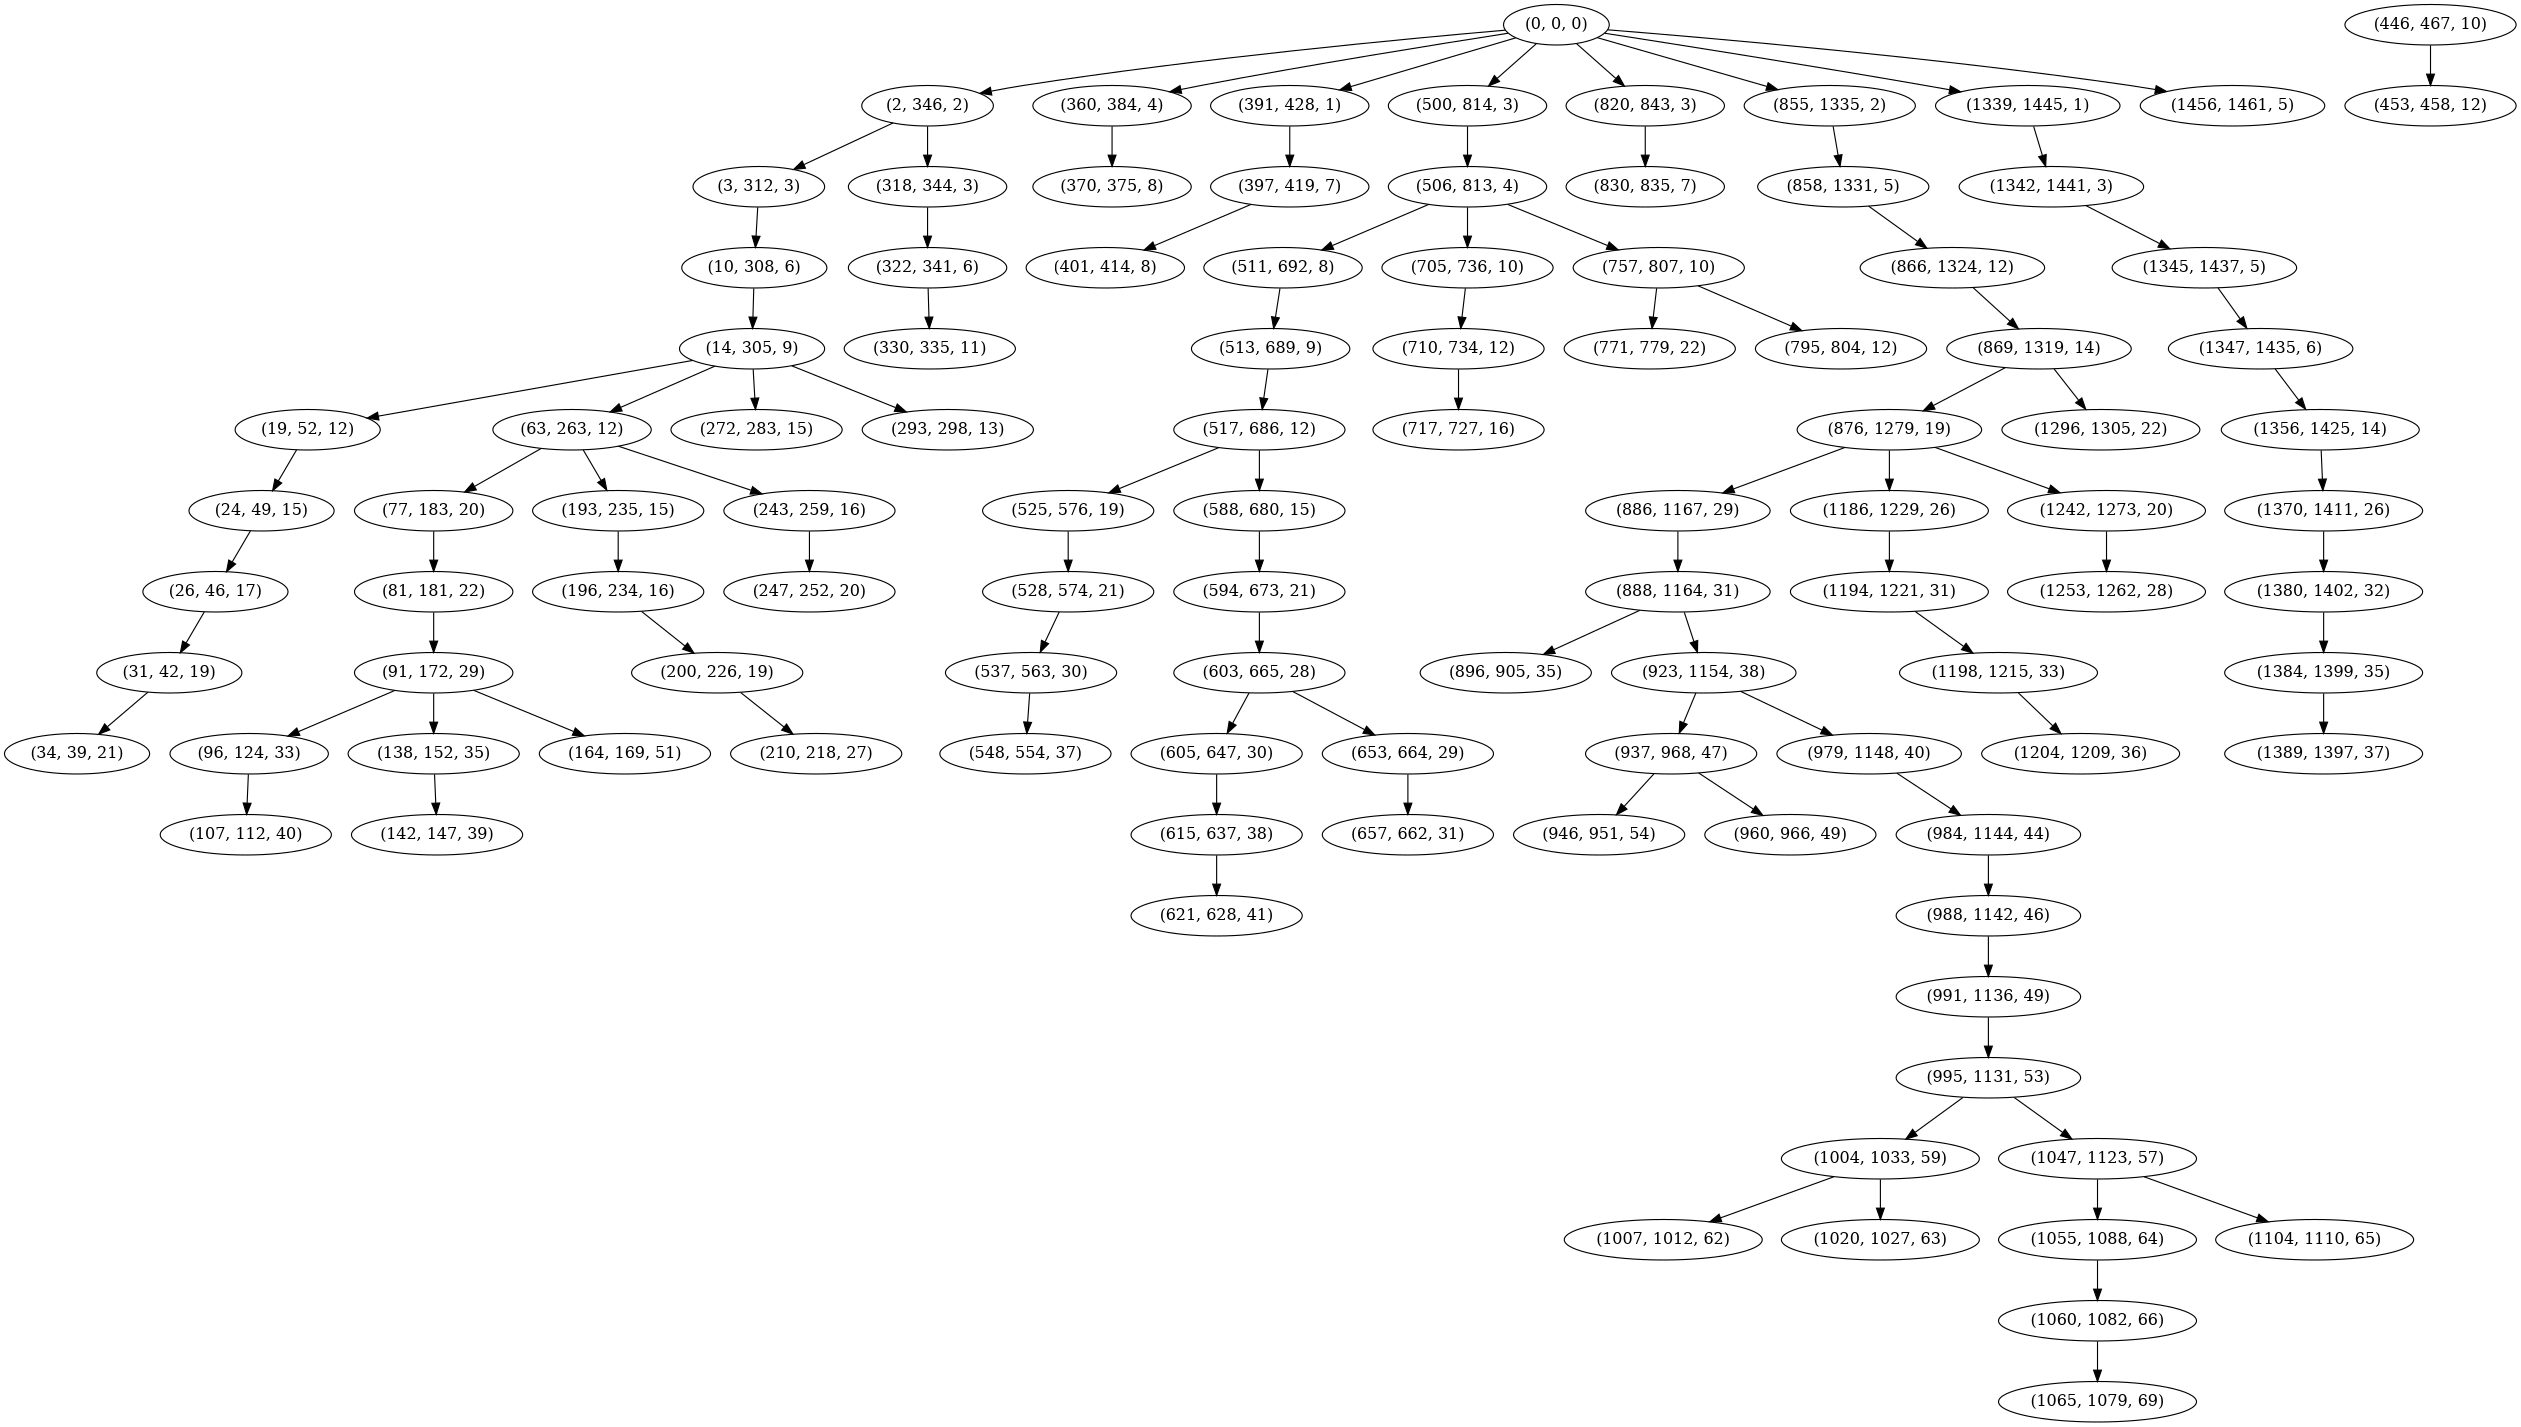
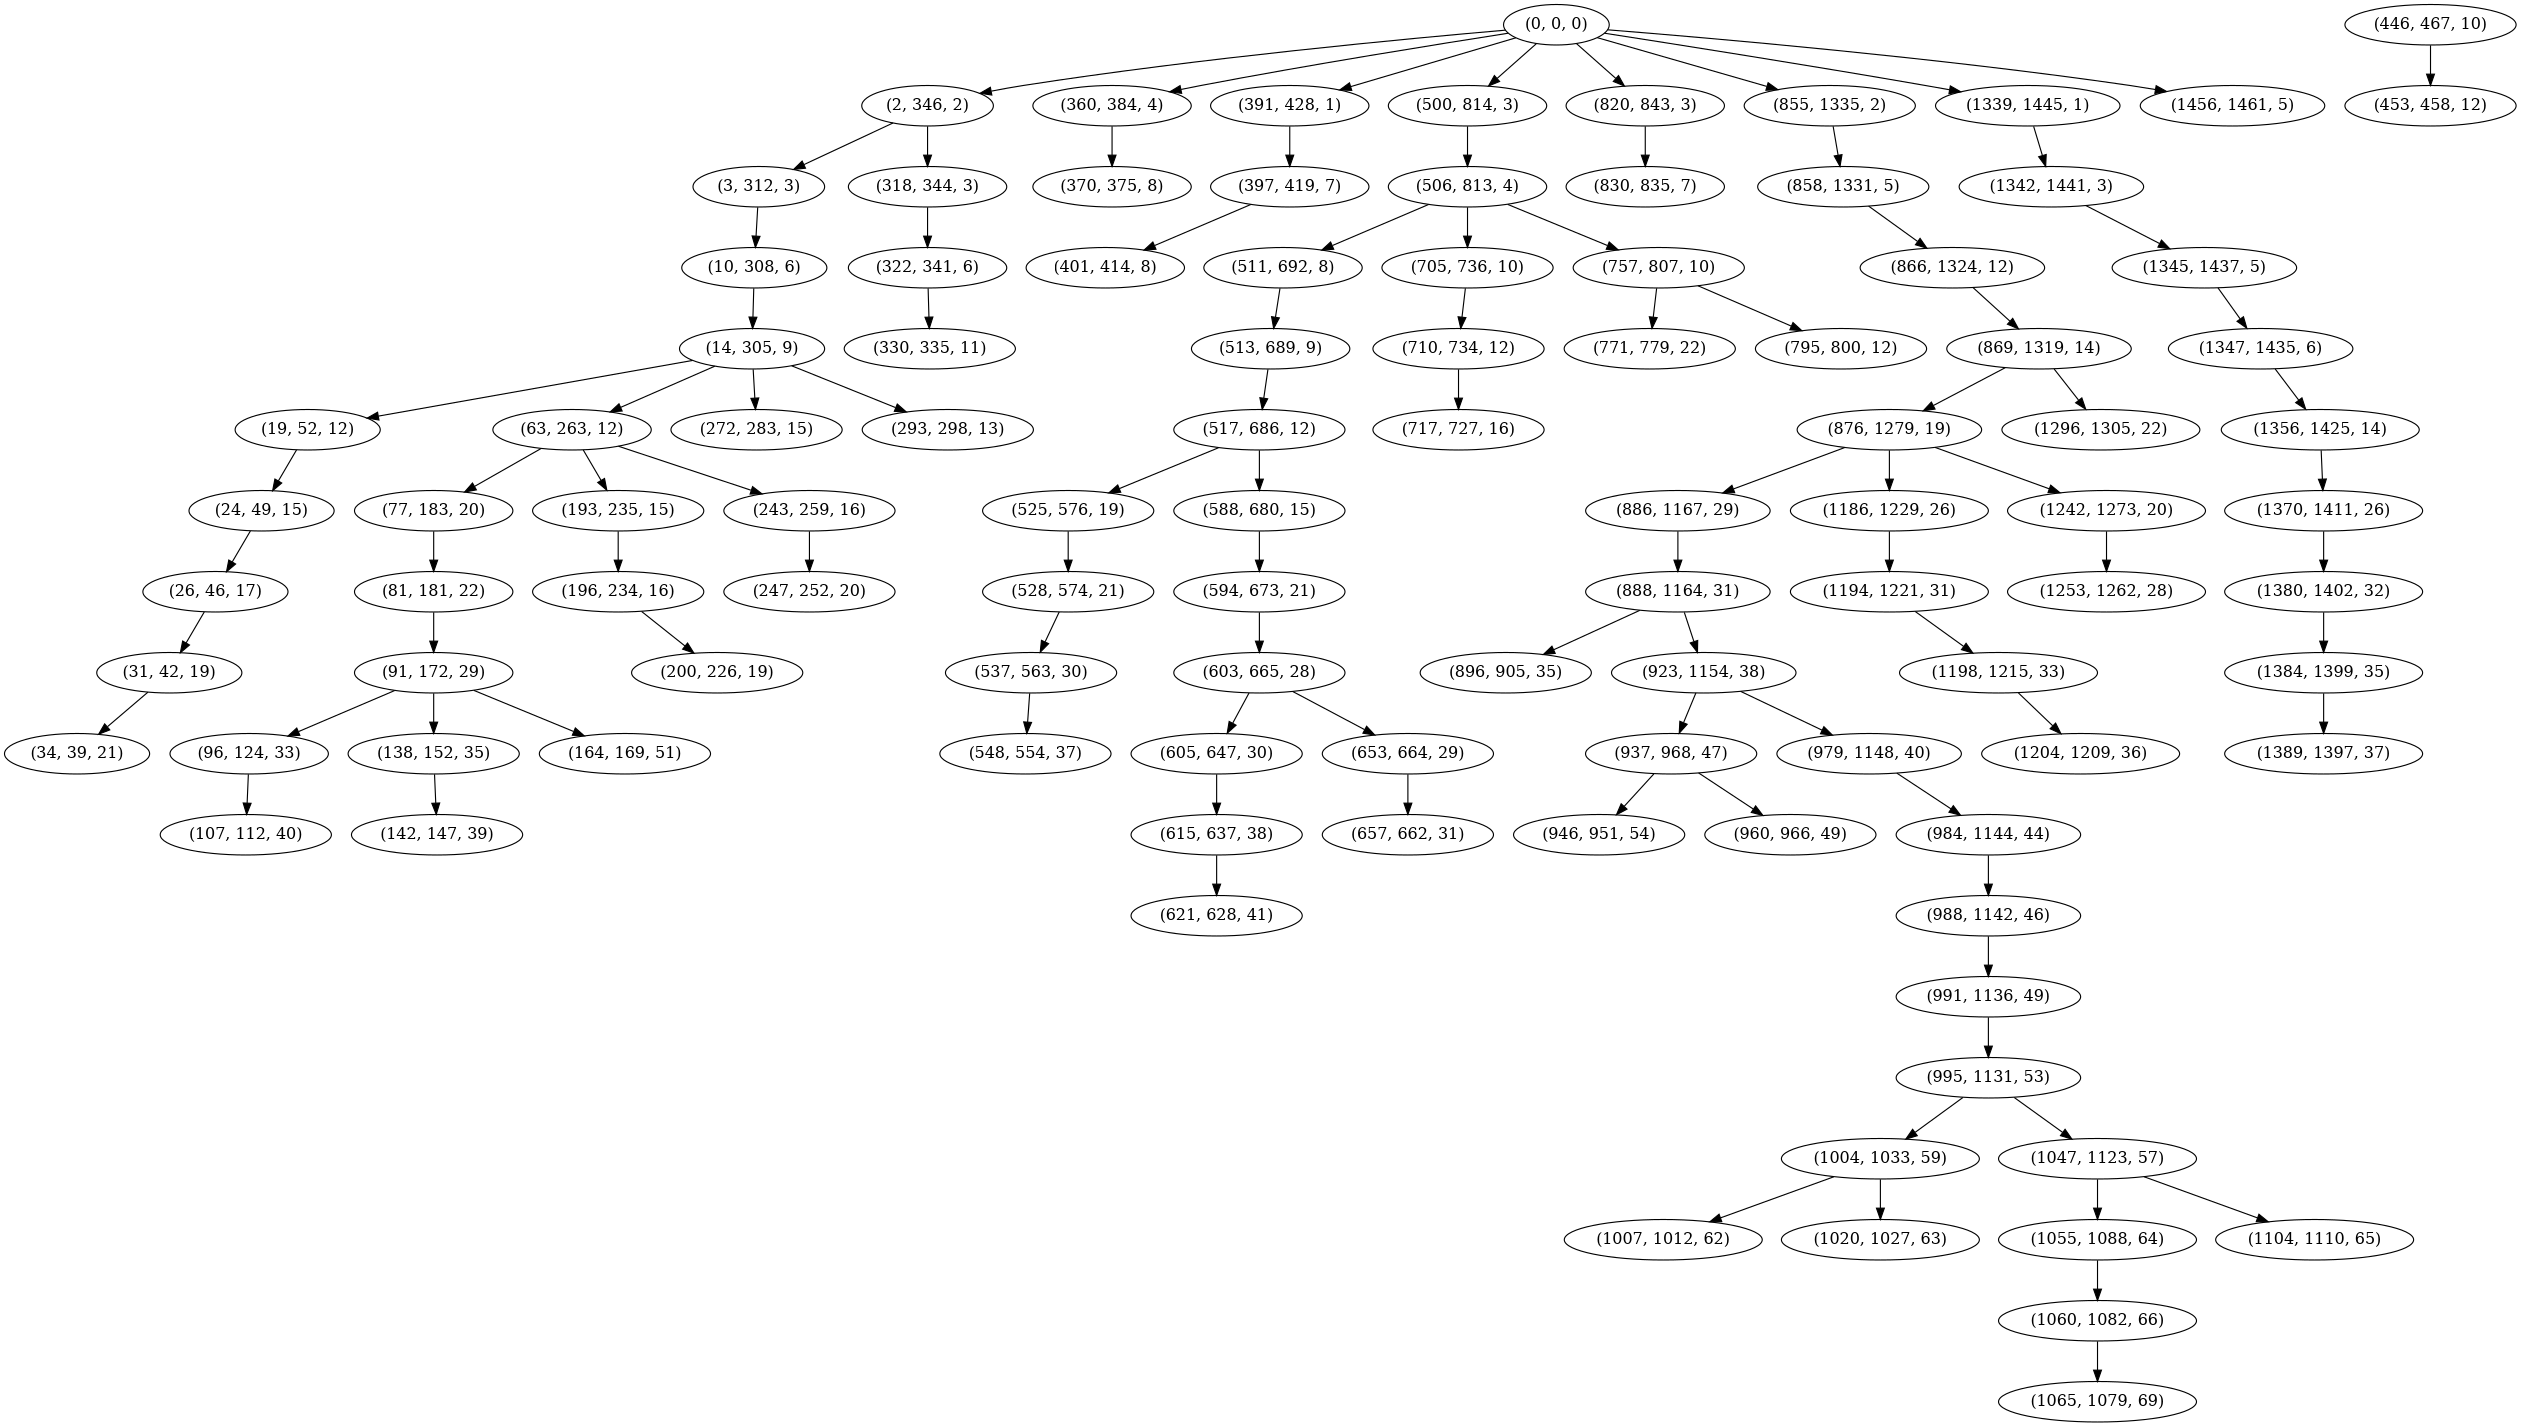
(1841, 349) -> (1841, 349)
(816, 754) -> none
